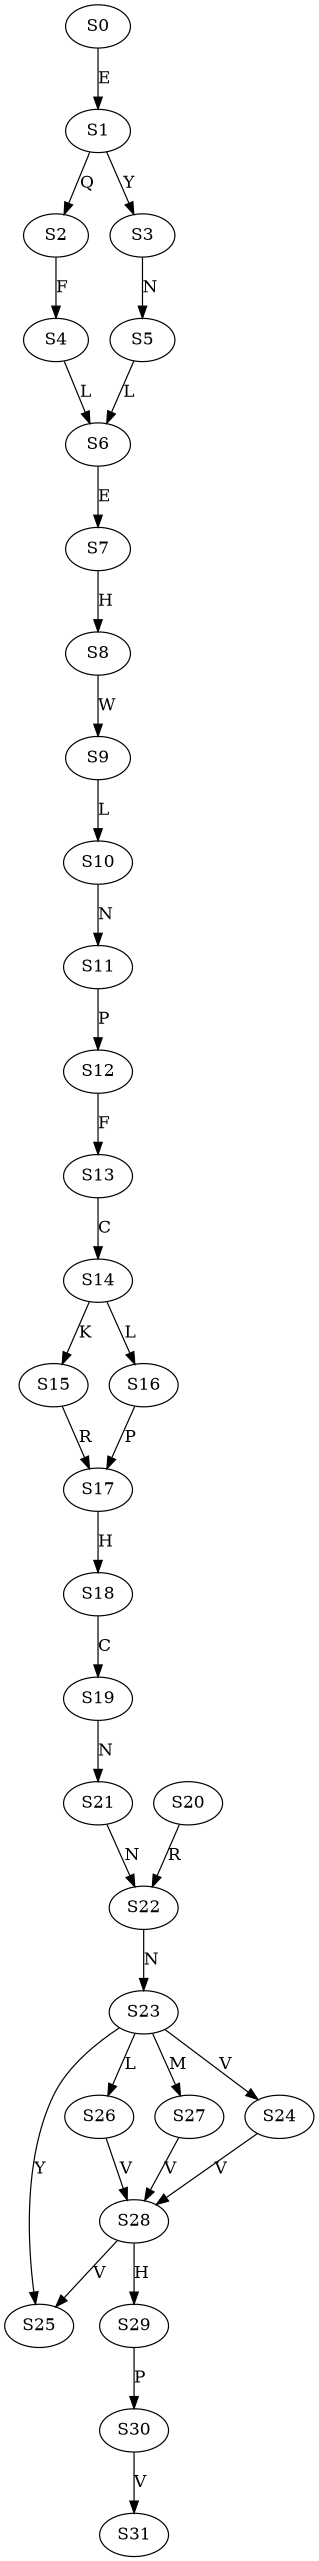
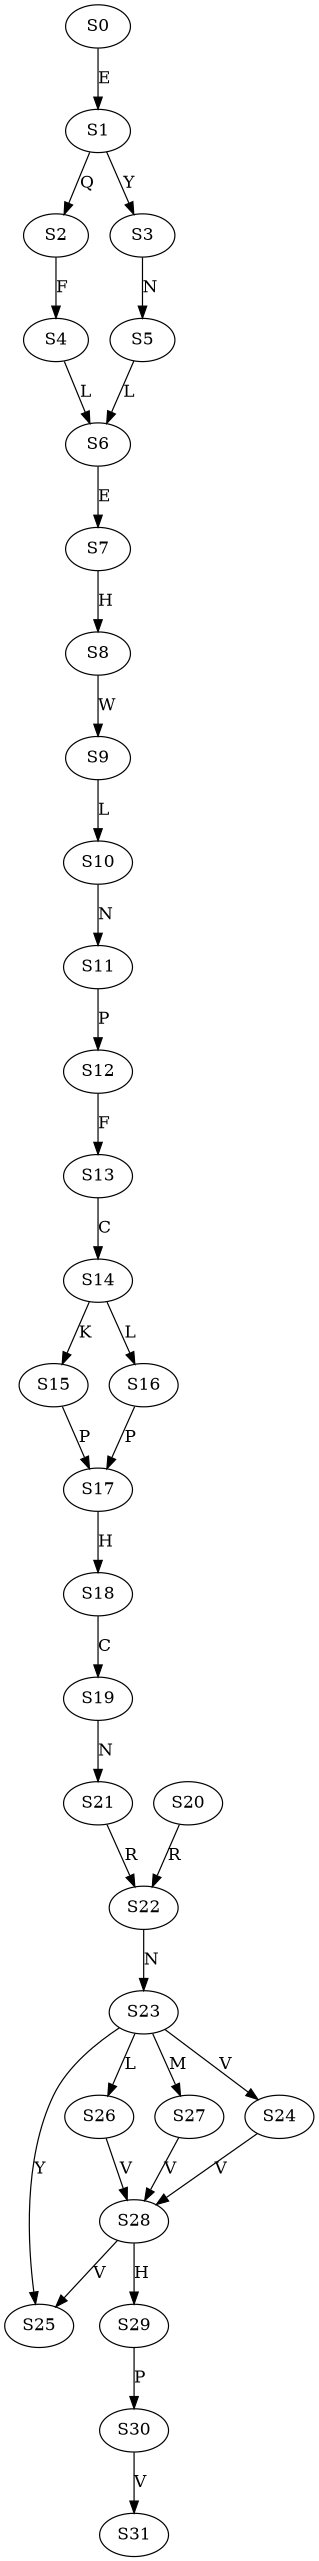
(85, 1437) -> (85, 1437)
(132, 1856) -> (131, 1856)
